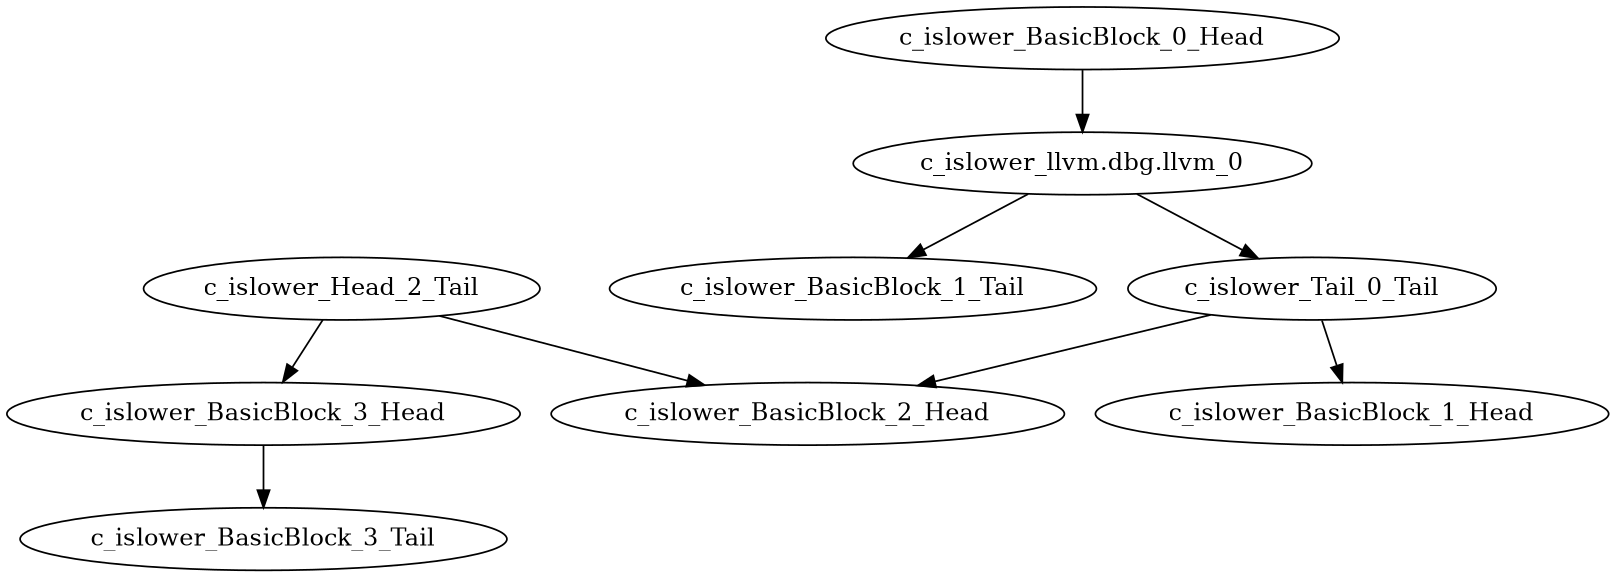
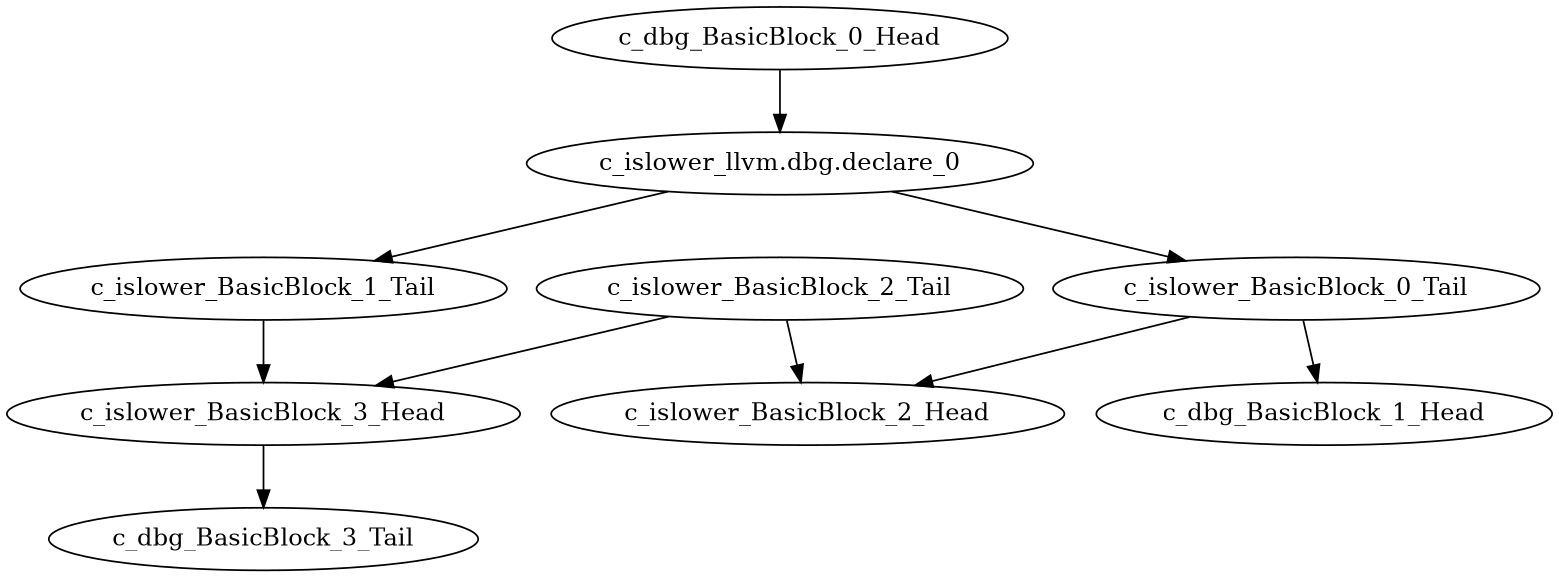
(1083, 38) -> (780, 38)
(1083, 163) -> (780, 163)
(342, 289) -> (780, 289)
(1312, 289) -> (1296, 289)
none -> (264, 343)
(1352, 414) -> (1324, 414)
(264, 539) -> (264, 539)
